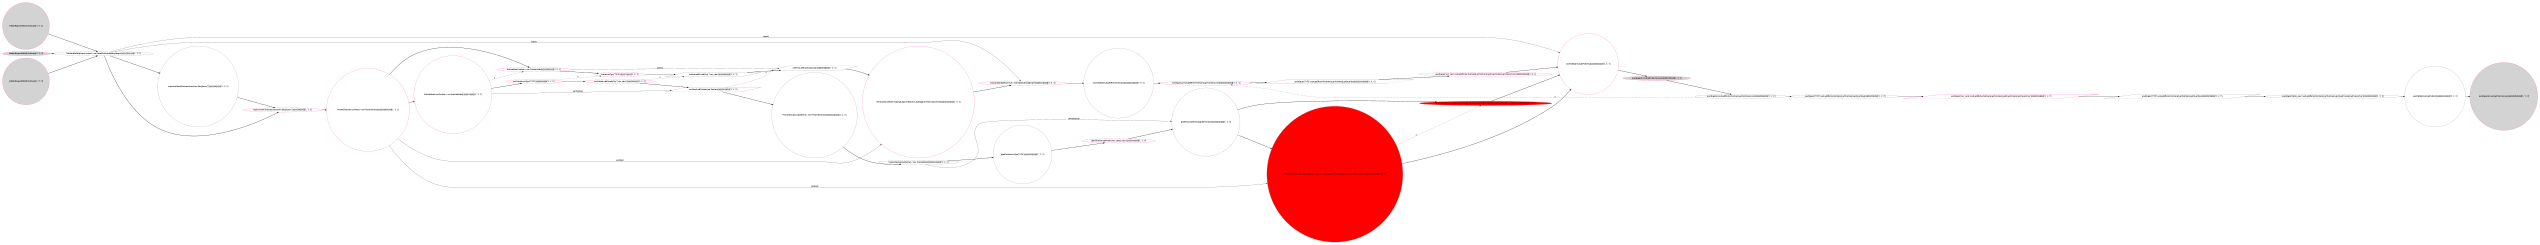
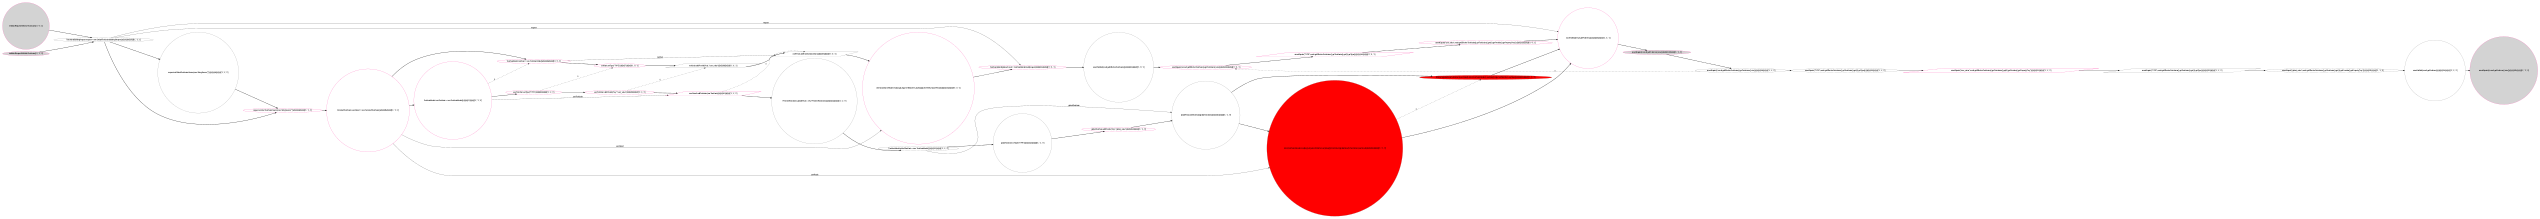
(26, 81) -> none
